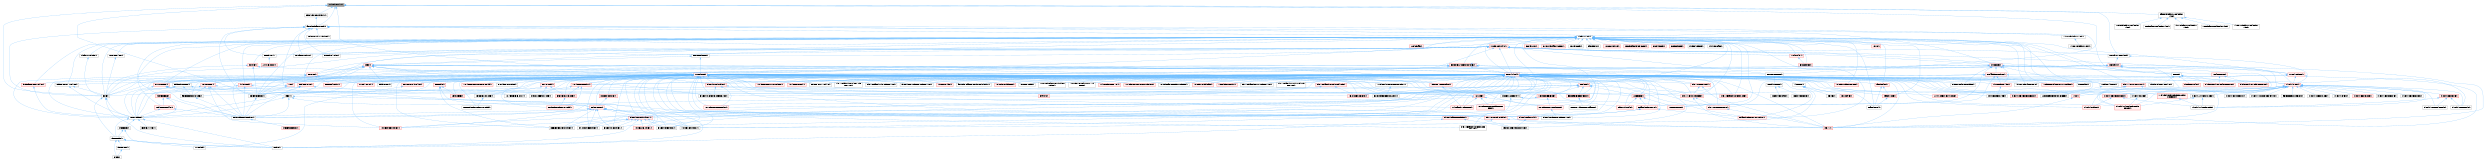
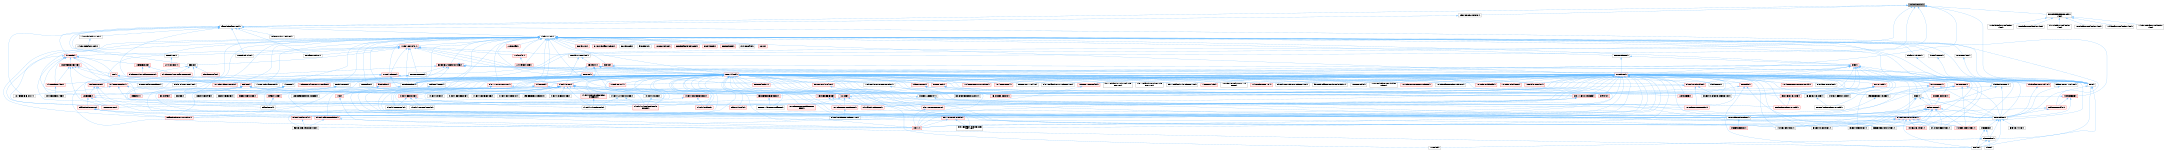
(2171, 15) -> (2059, 15)
none -> (2120, 27)
(1806, 65) -> (524, 65)
(1331, 85) -> (939, 85)
(1701, 85) -> (920, 85)
(88, 90) -> (2008, 81)
none -> (247, 96)
(1734, 96) -> (136, 96)
(1945, 96) -> none
(2024, 96) -> none
(2172, 96) -> (594, 96)
(2264, 96) -> none
(2363, 96) -> none
(123, 148) -> none
